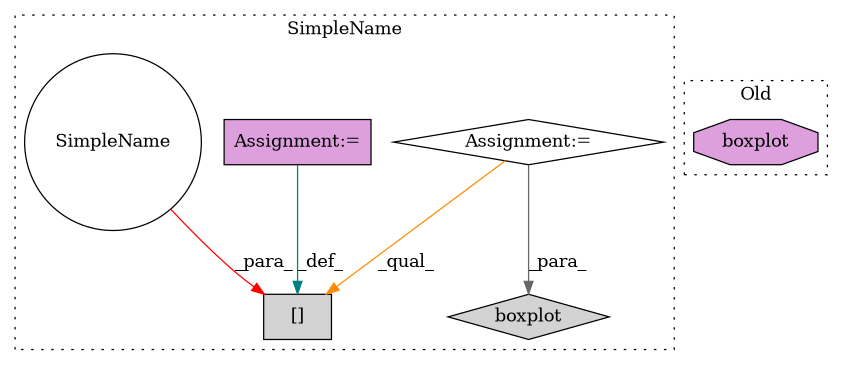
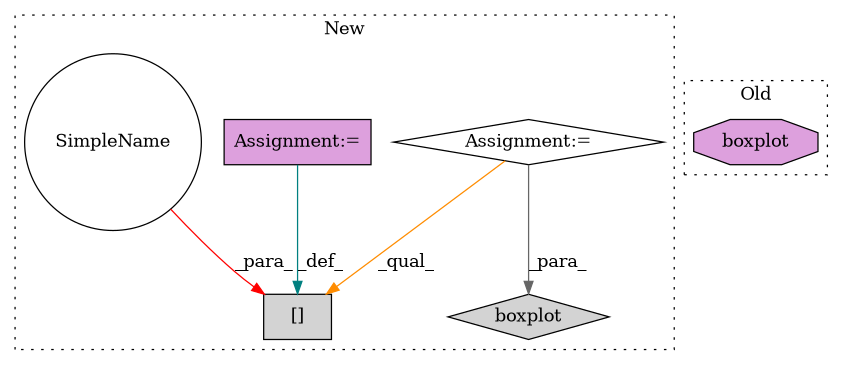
(345, 30) -> (345, 30)
